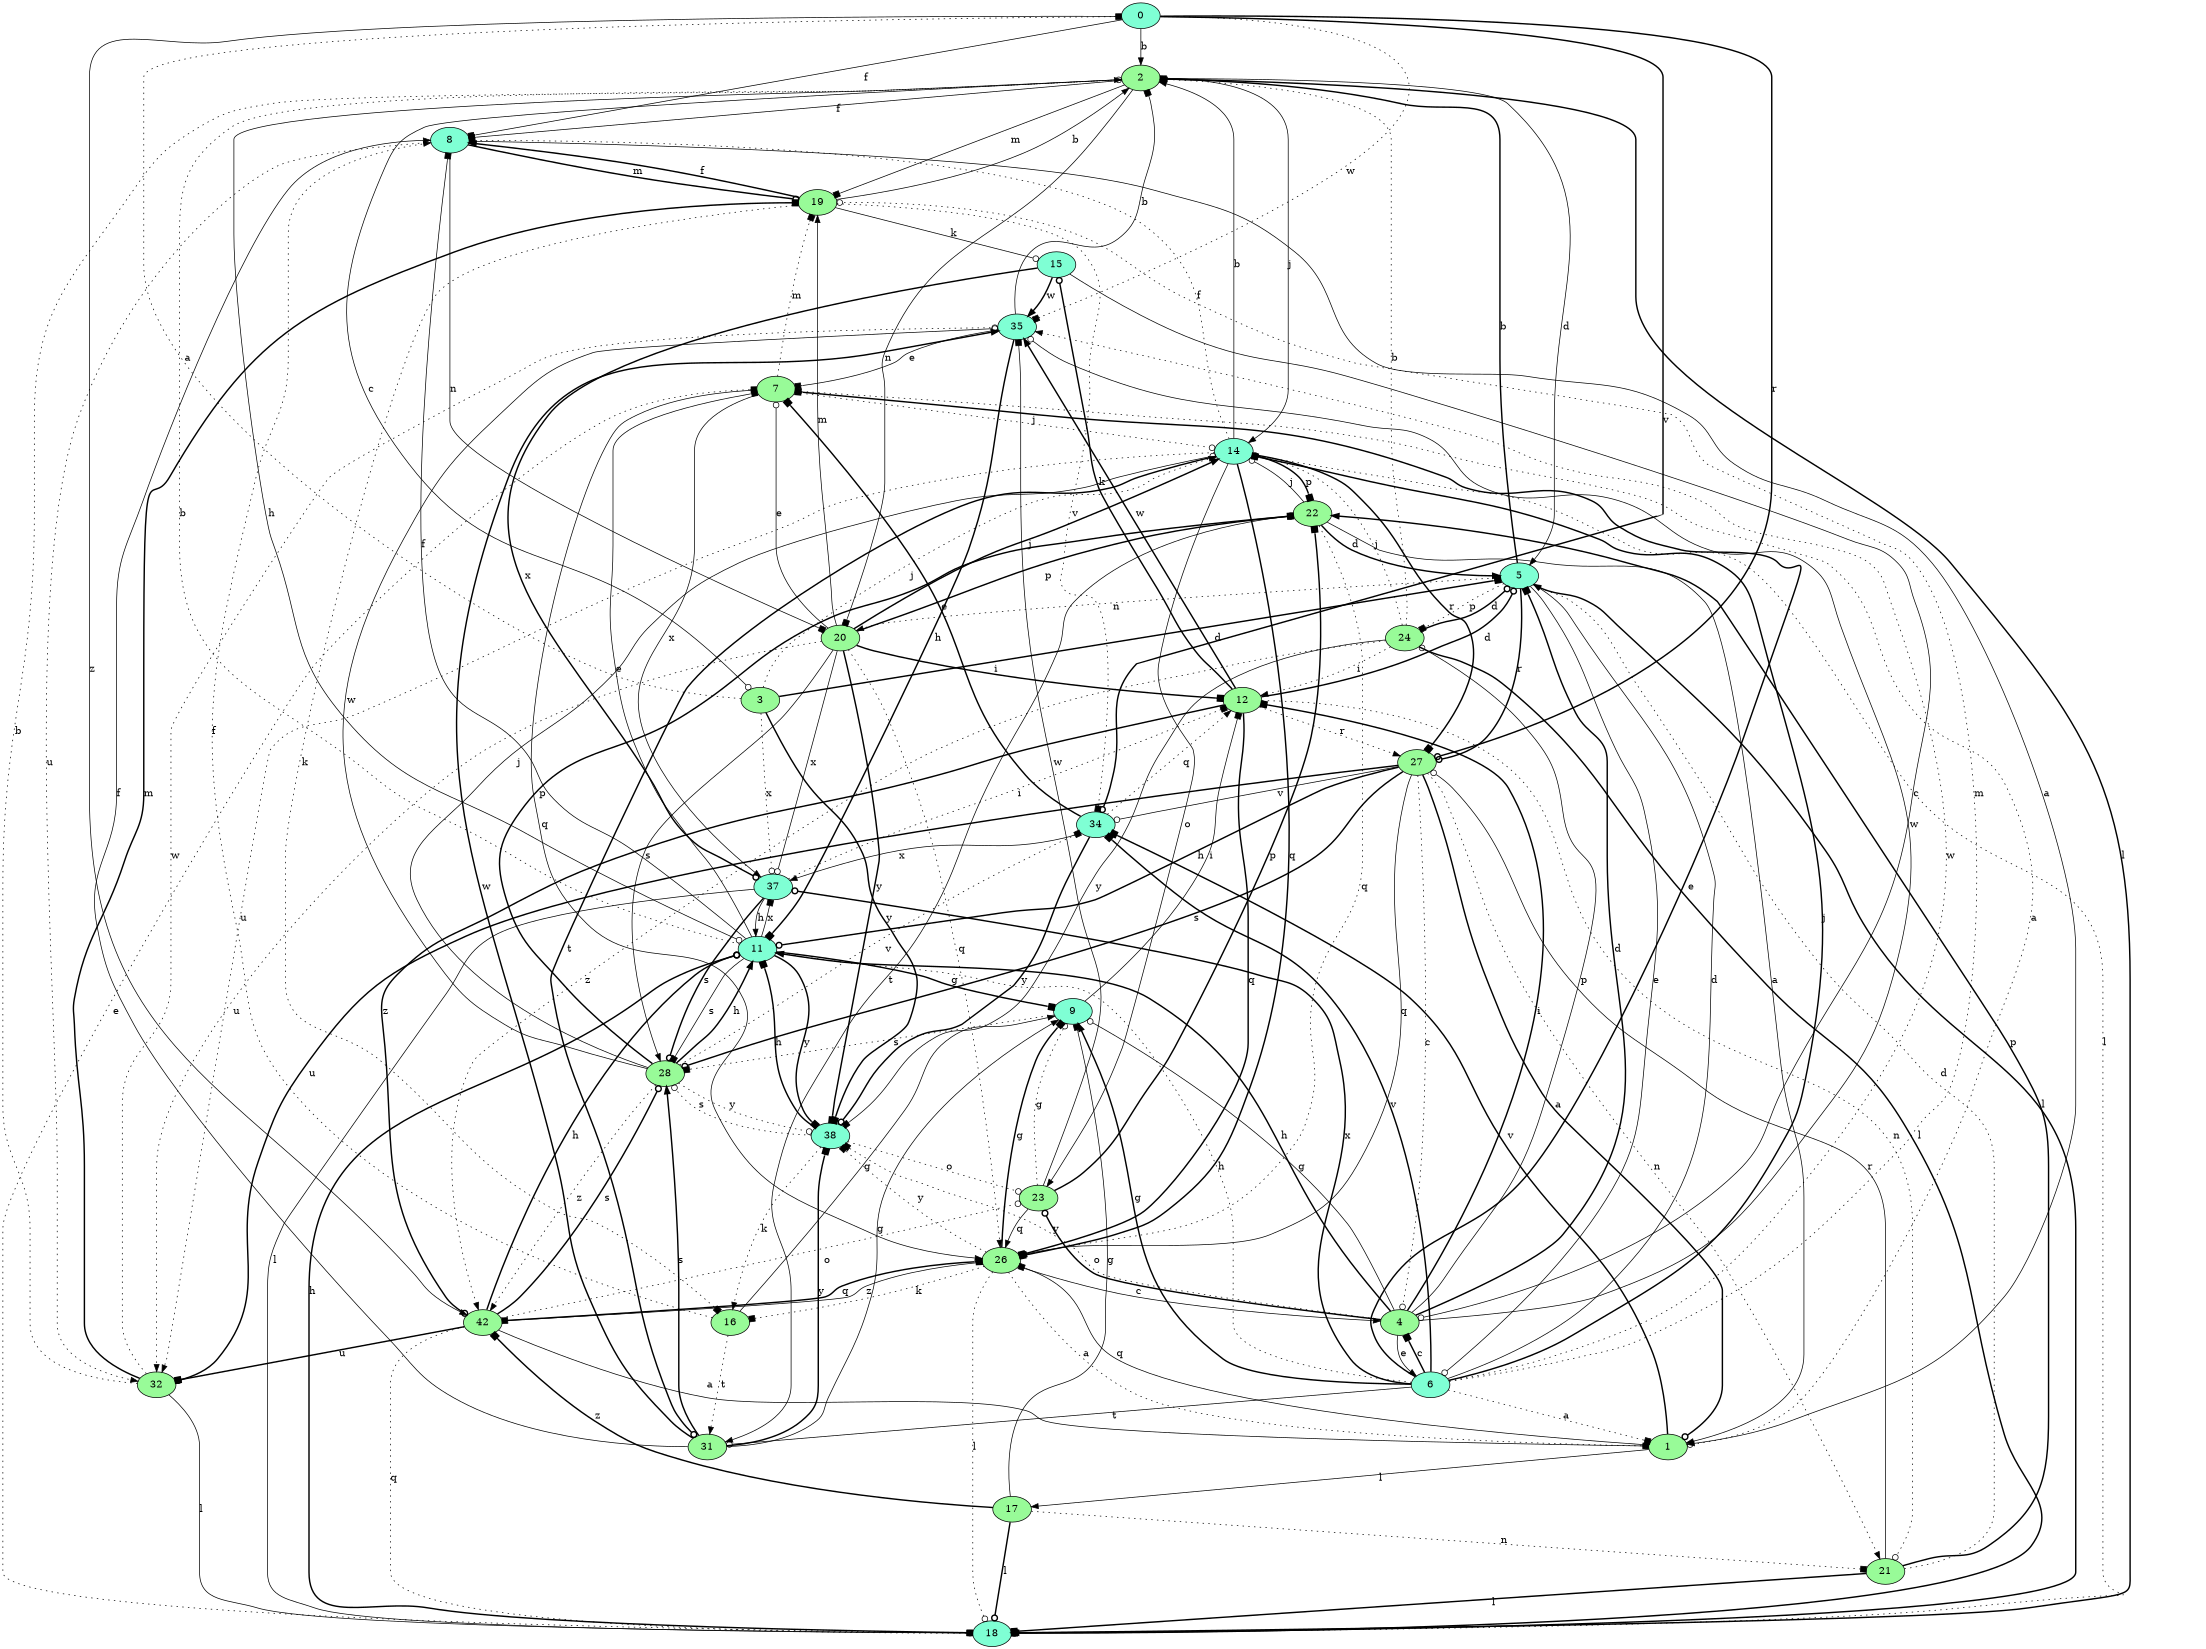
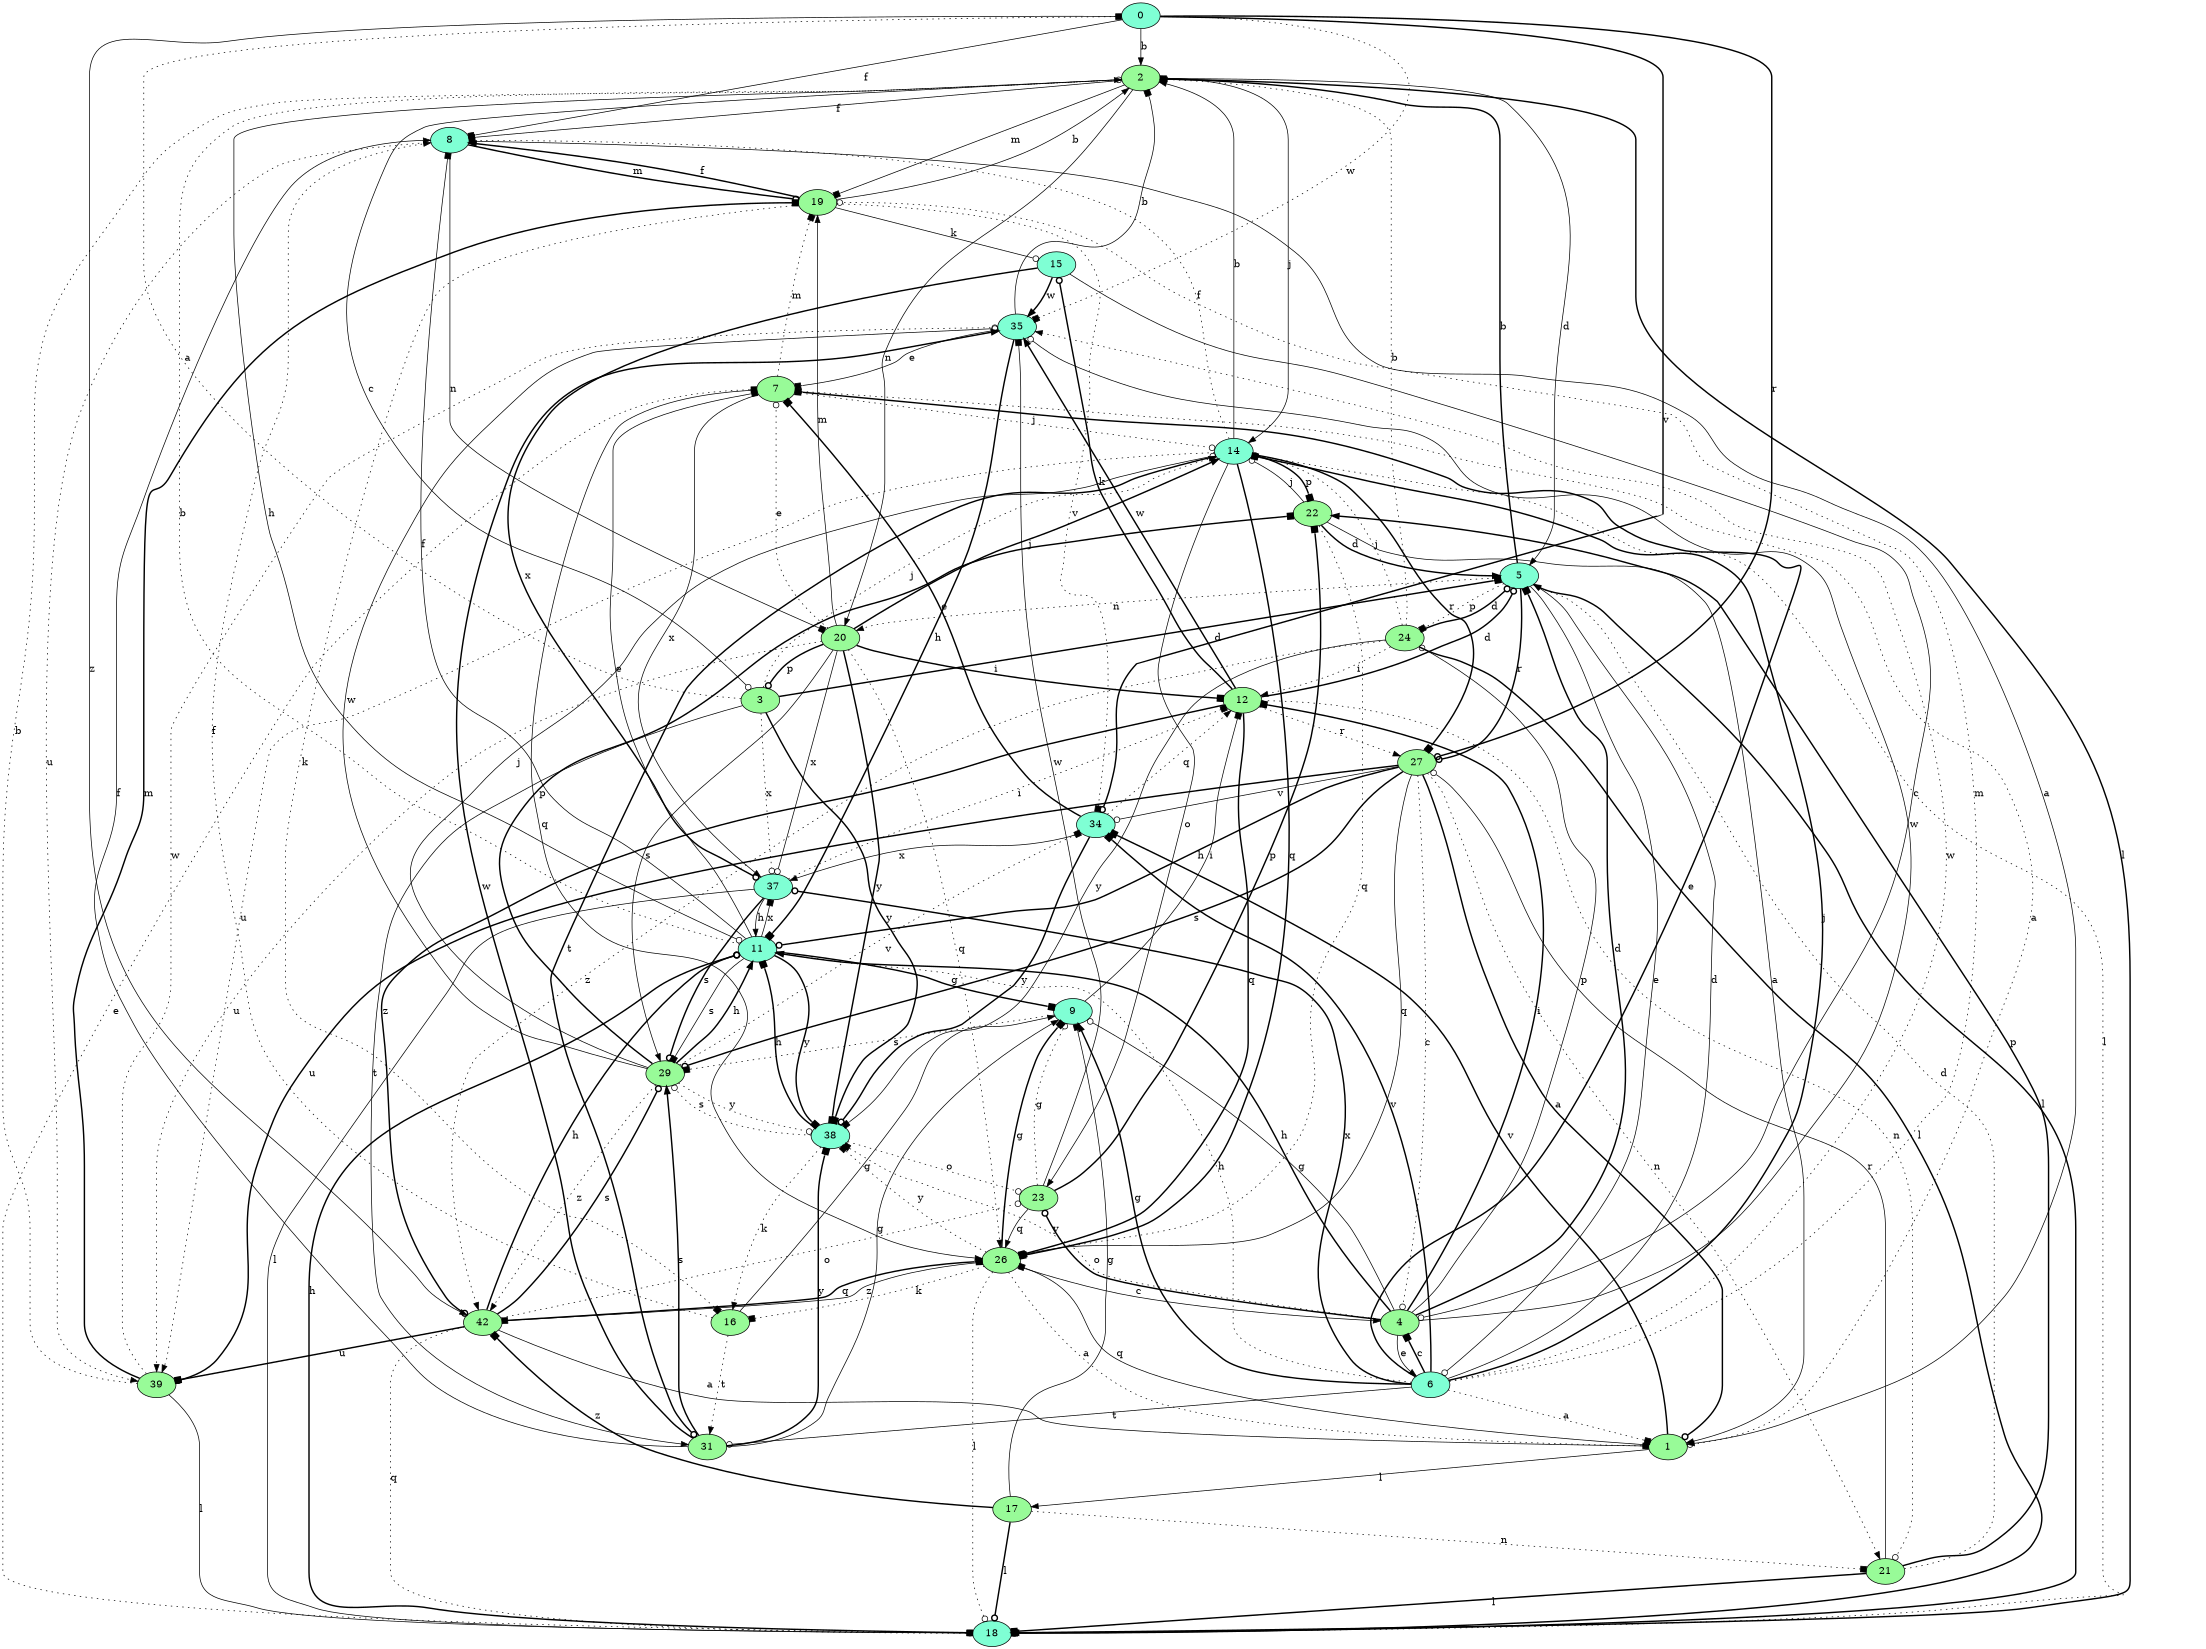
(906, 311) -> (906, 311)
(776, 521) -> (776, 521)
(1057, 560) -> (793, 659)
(910, 948) -> (373, 1068)
(665, 1074) -> (665, 1074)
(157, 1385) -> (157, 1385)
